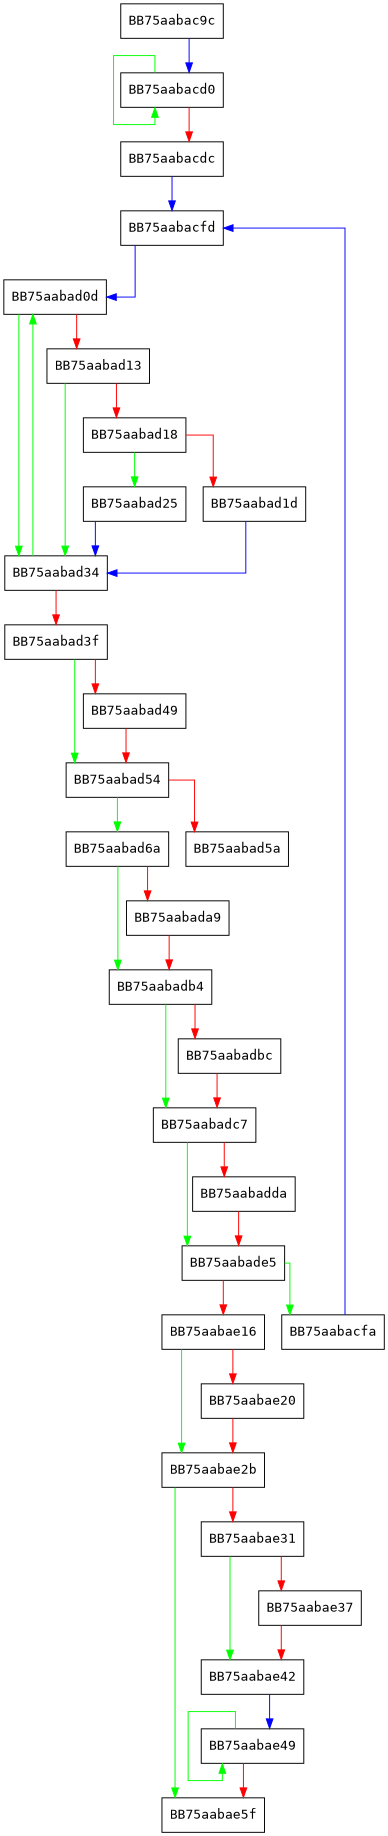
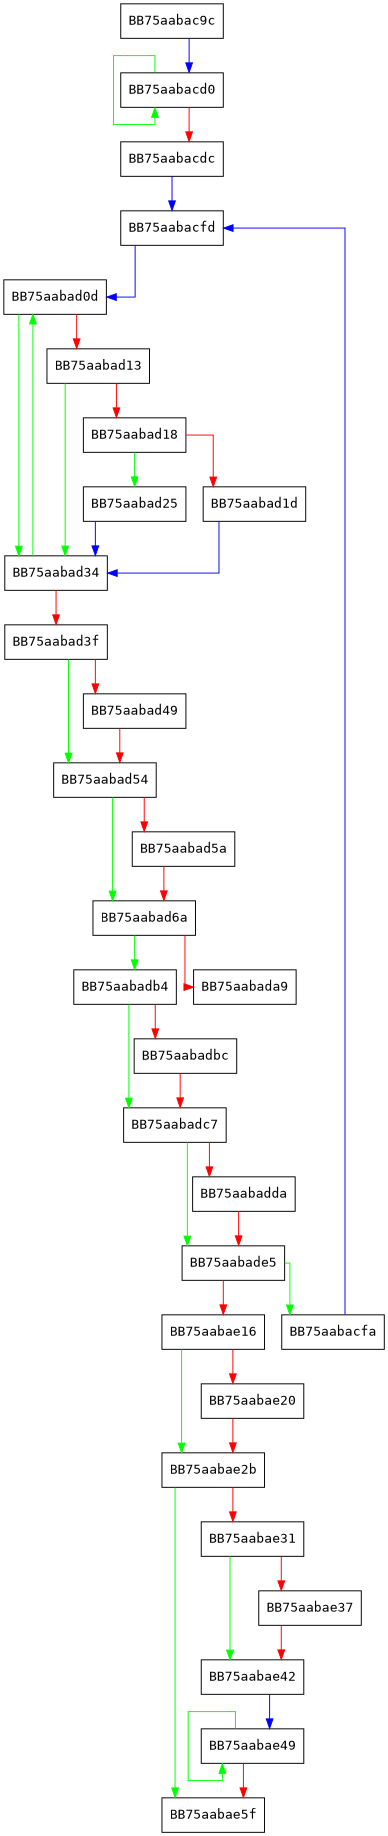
none -> (164, 879)
(169, 948) -> none
